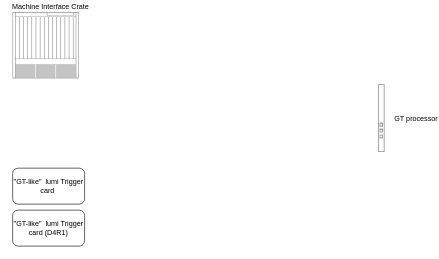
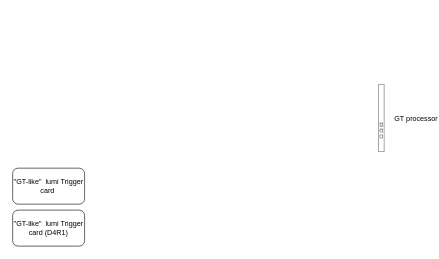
(45, 45) -> none
